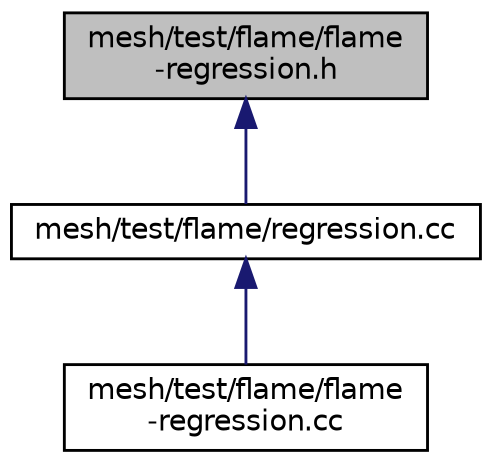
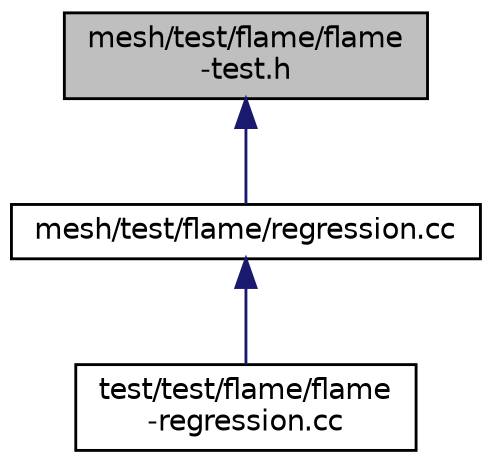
(246, 56) -> (246, 56)
(246, 408) -> (246, 408)
